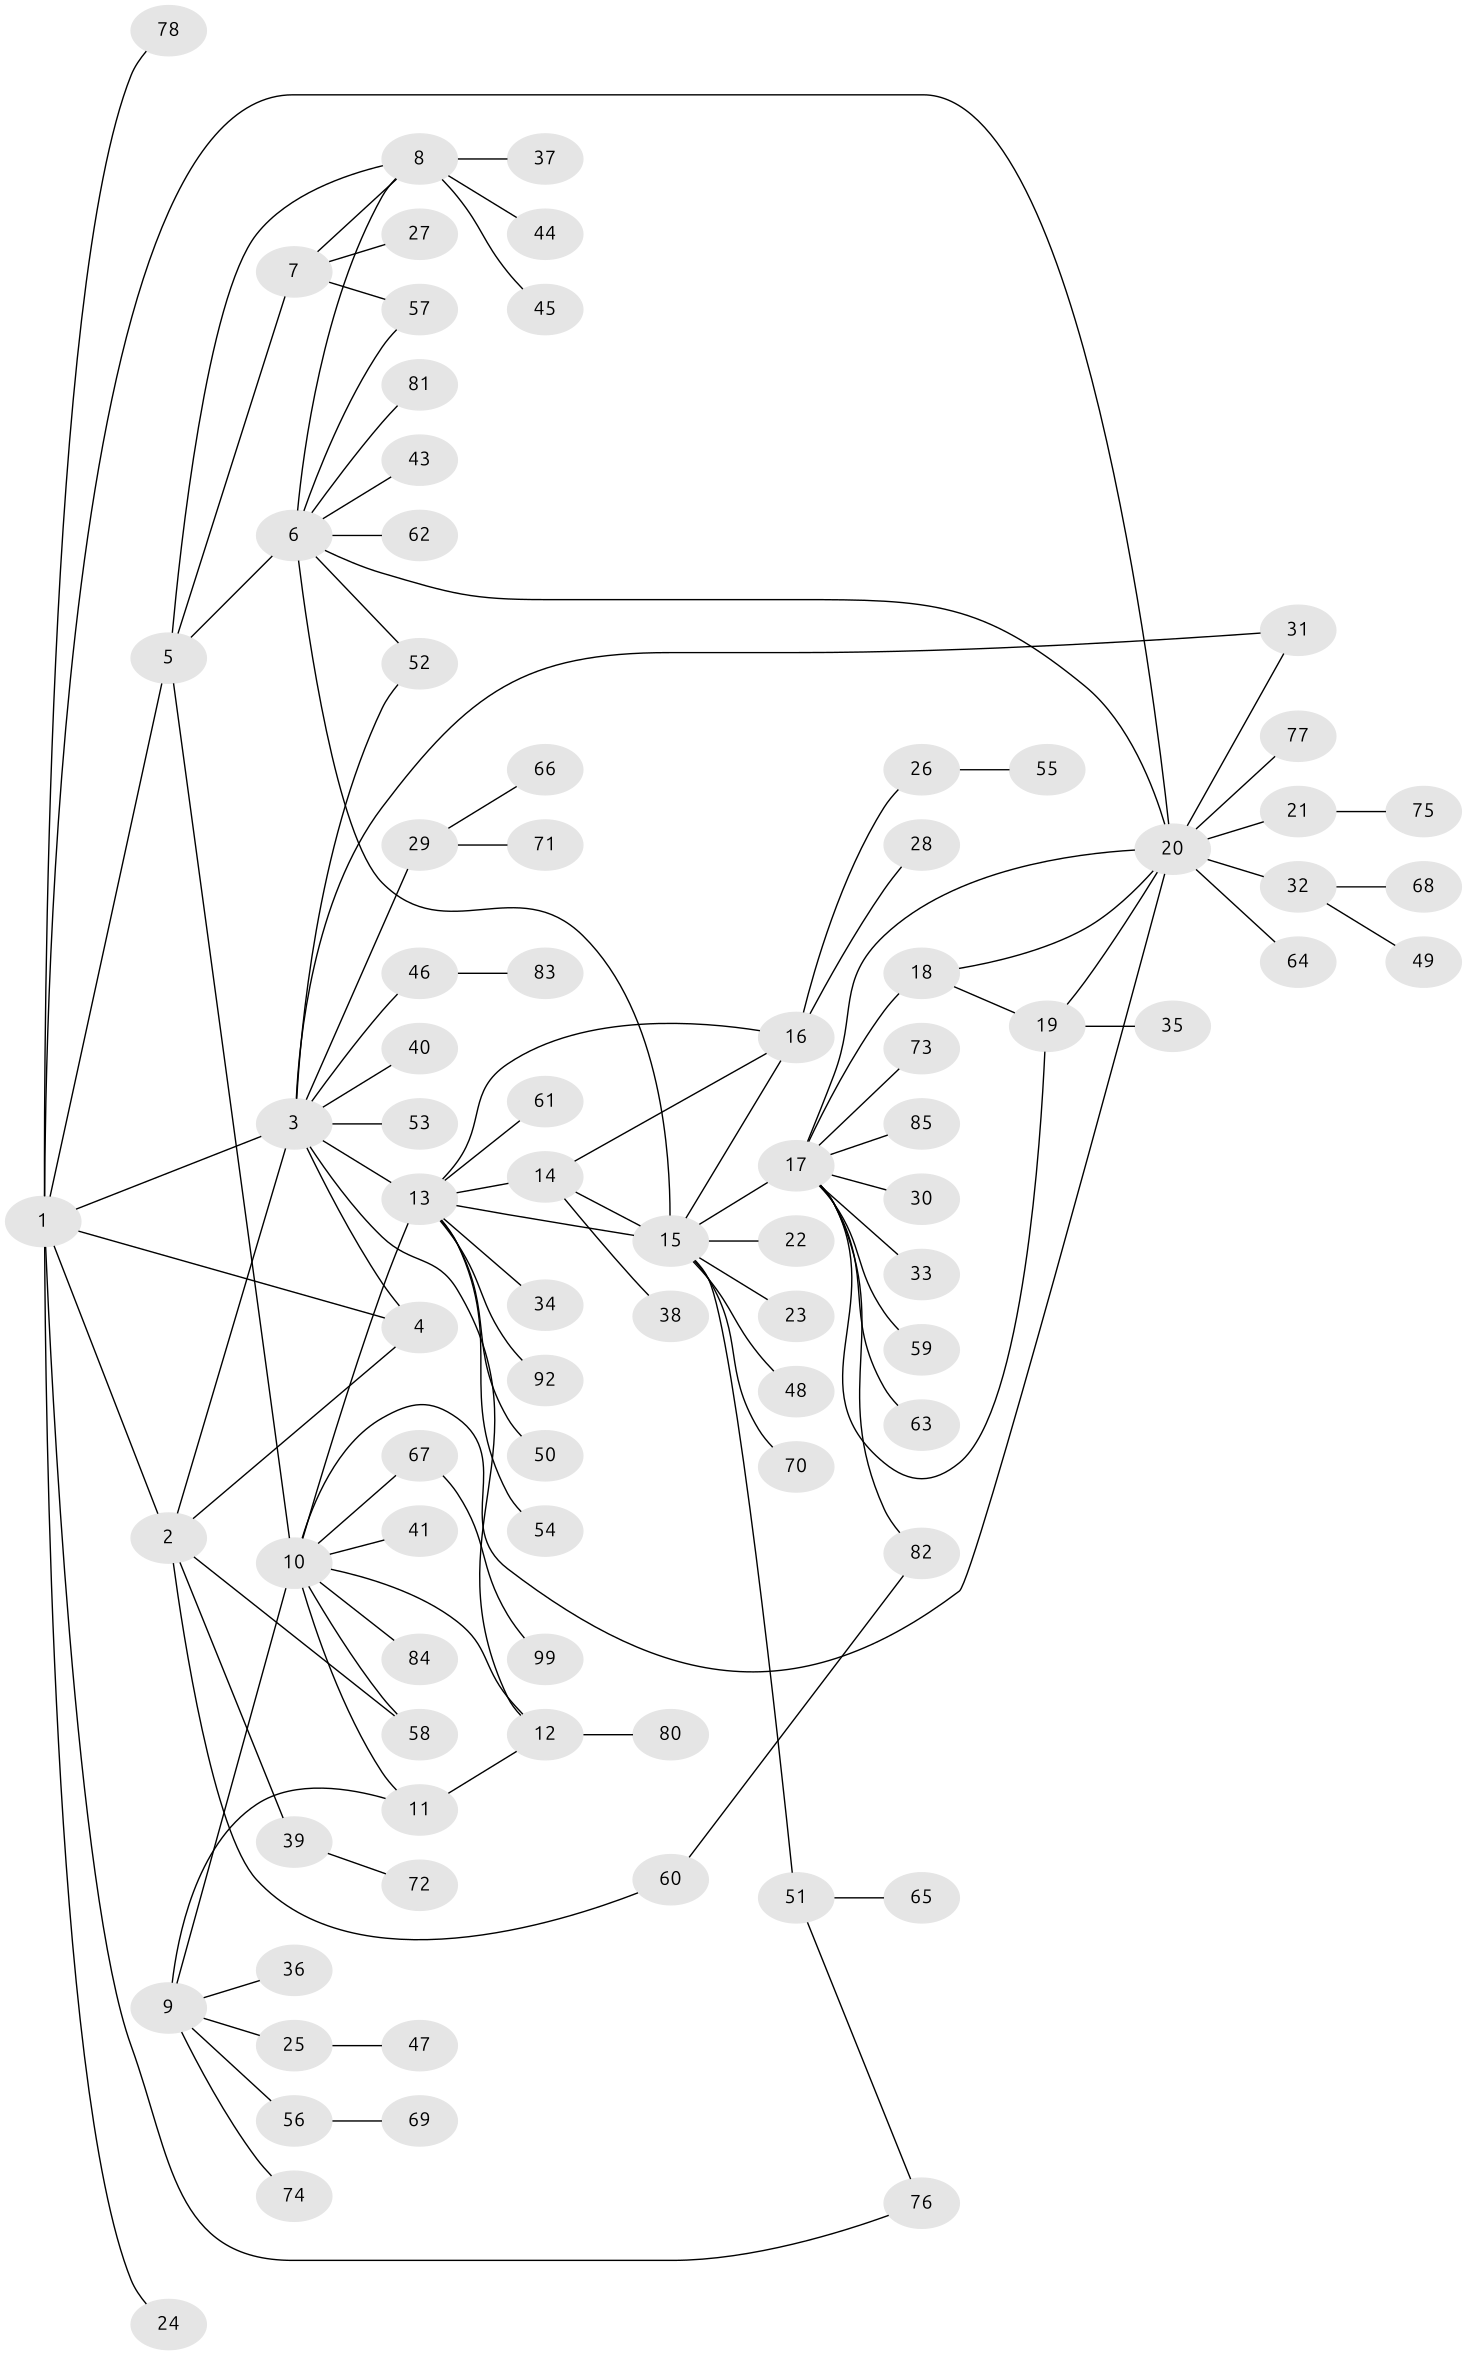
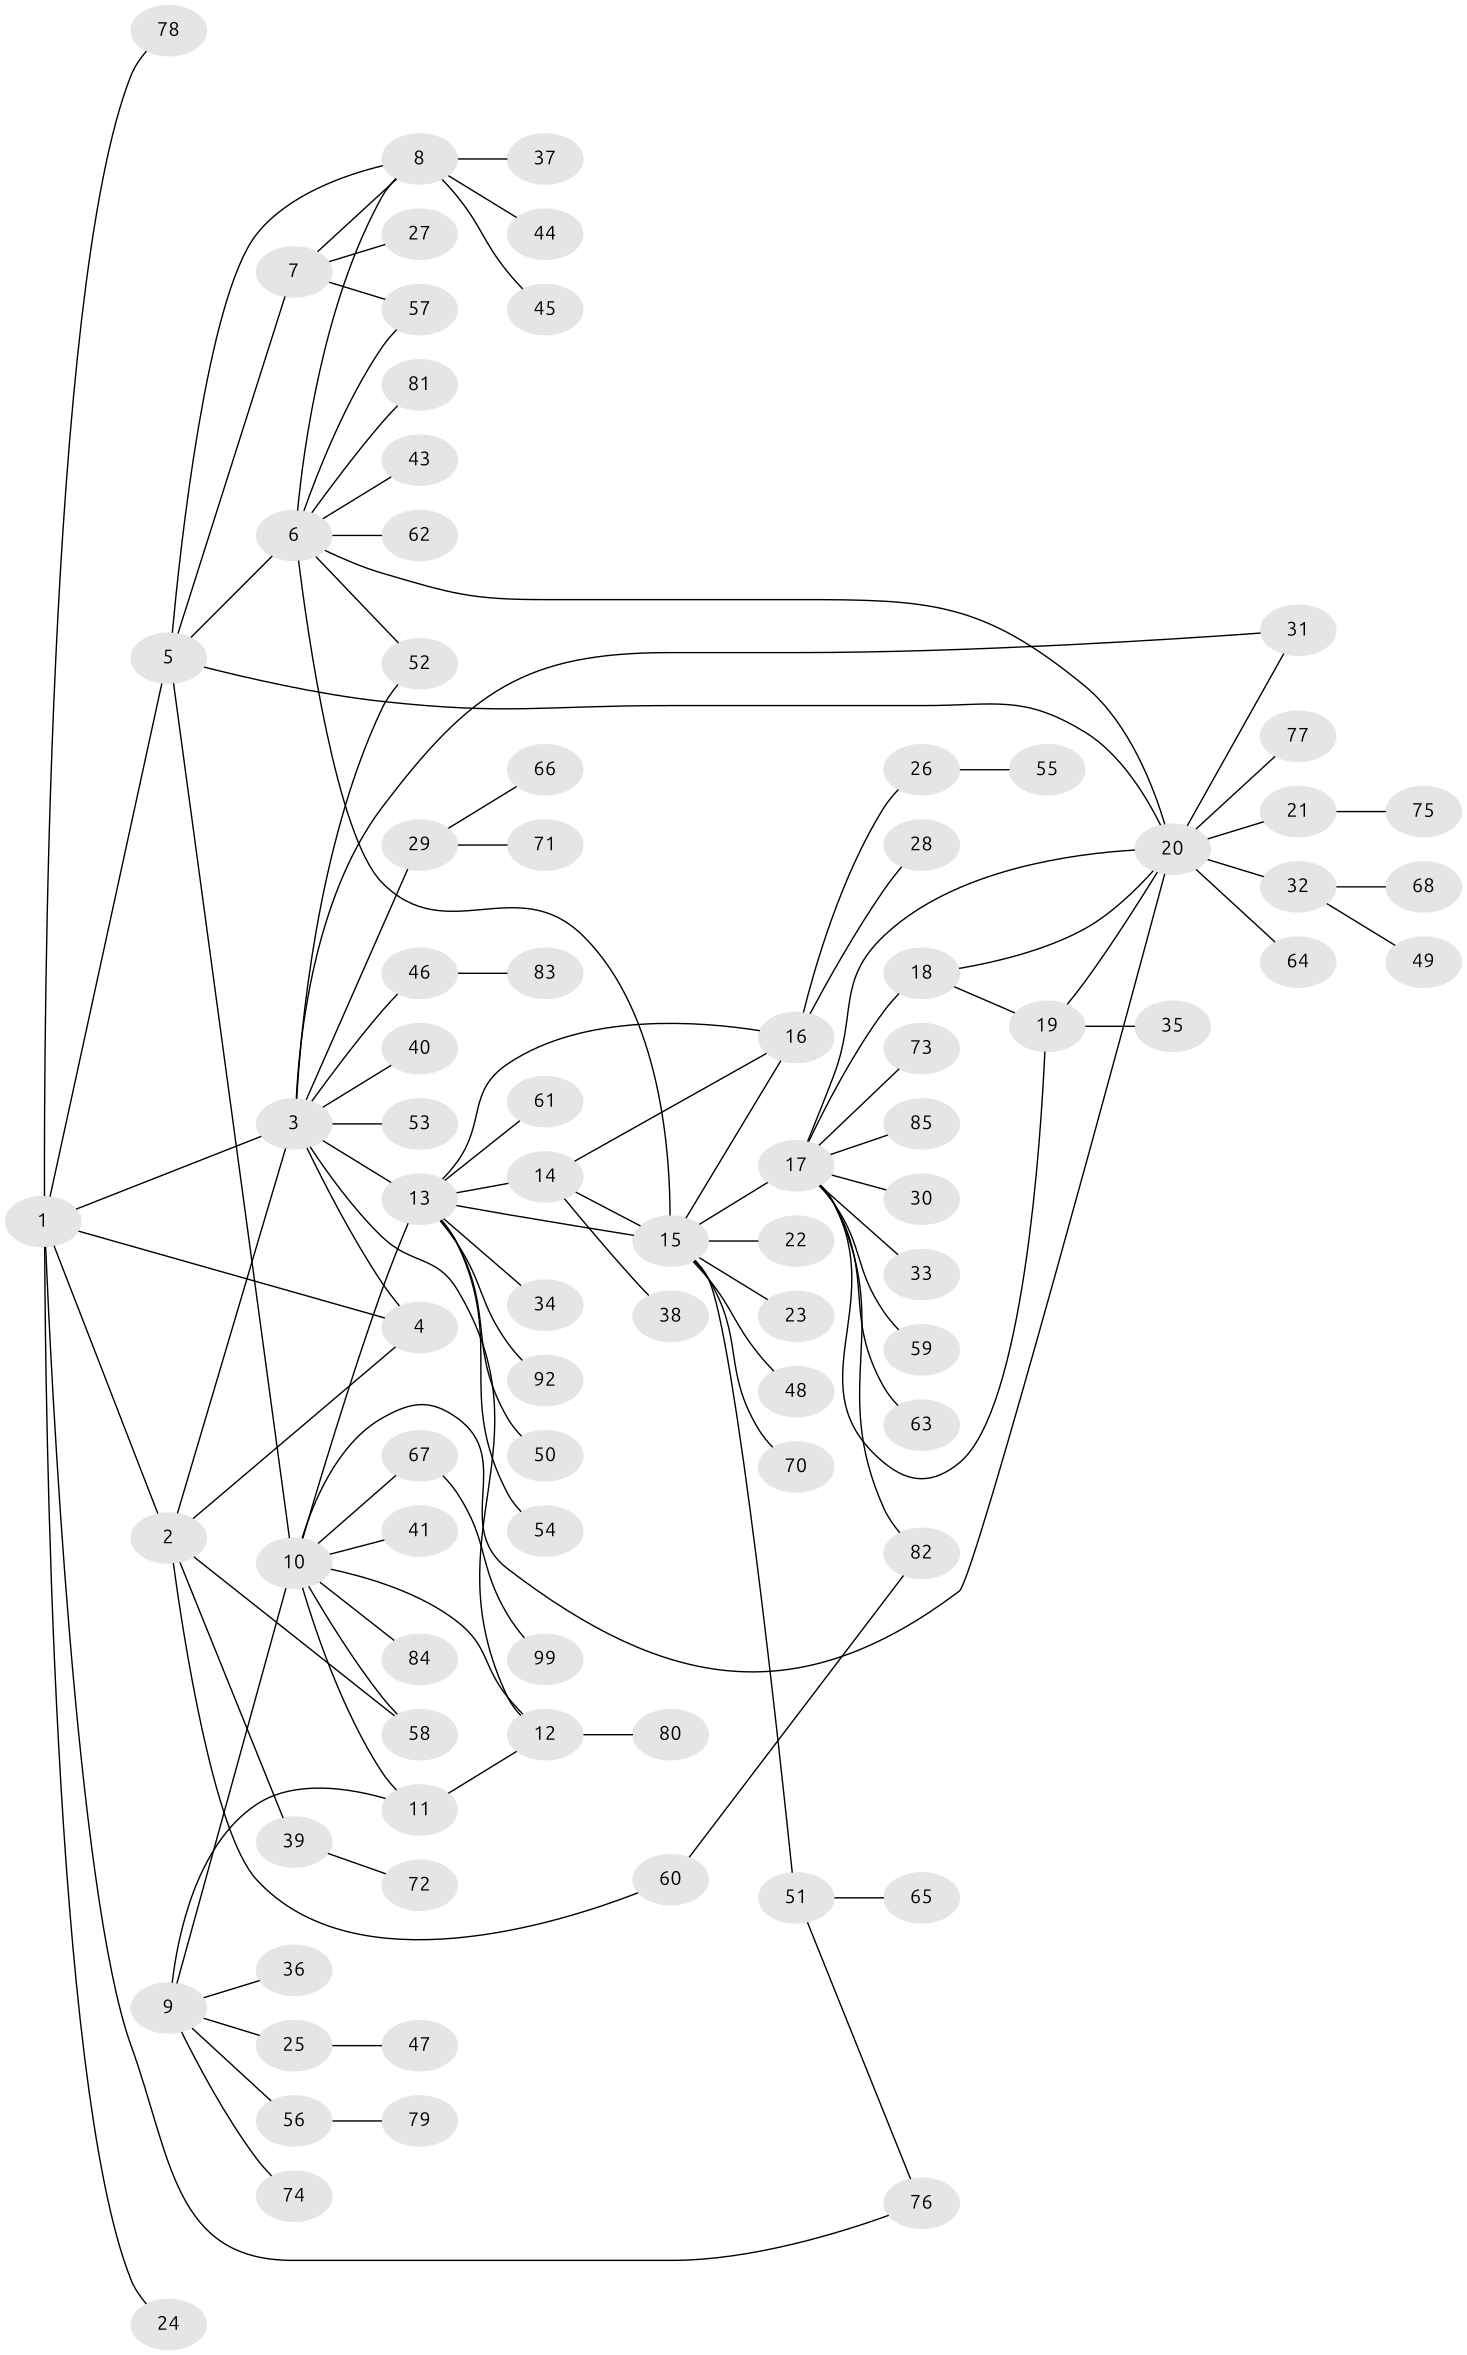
(420, 95) -> (706, 706)
(420, 2121) -> (420, 2121)
